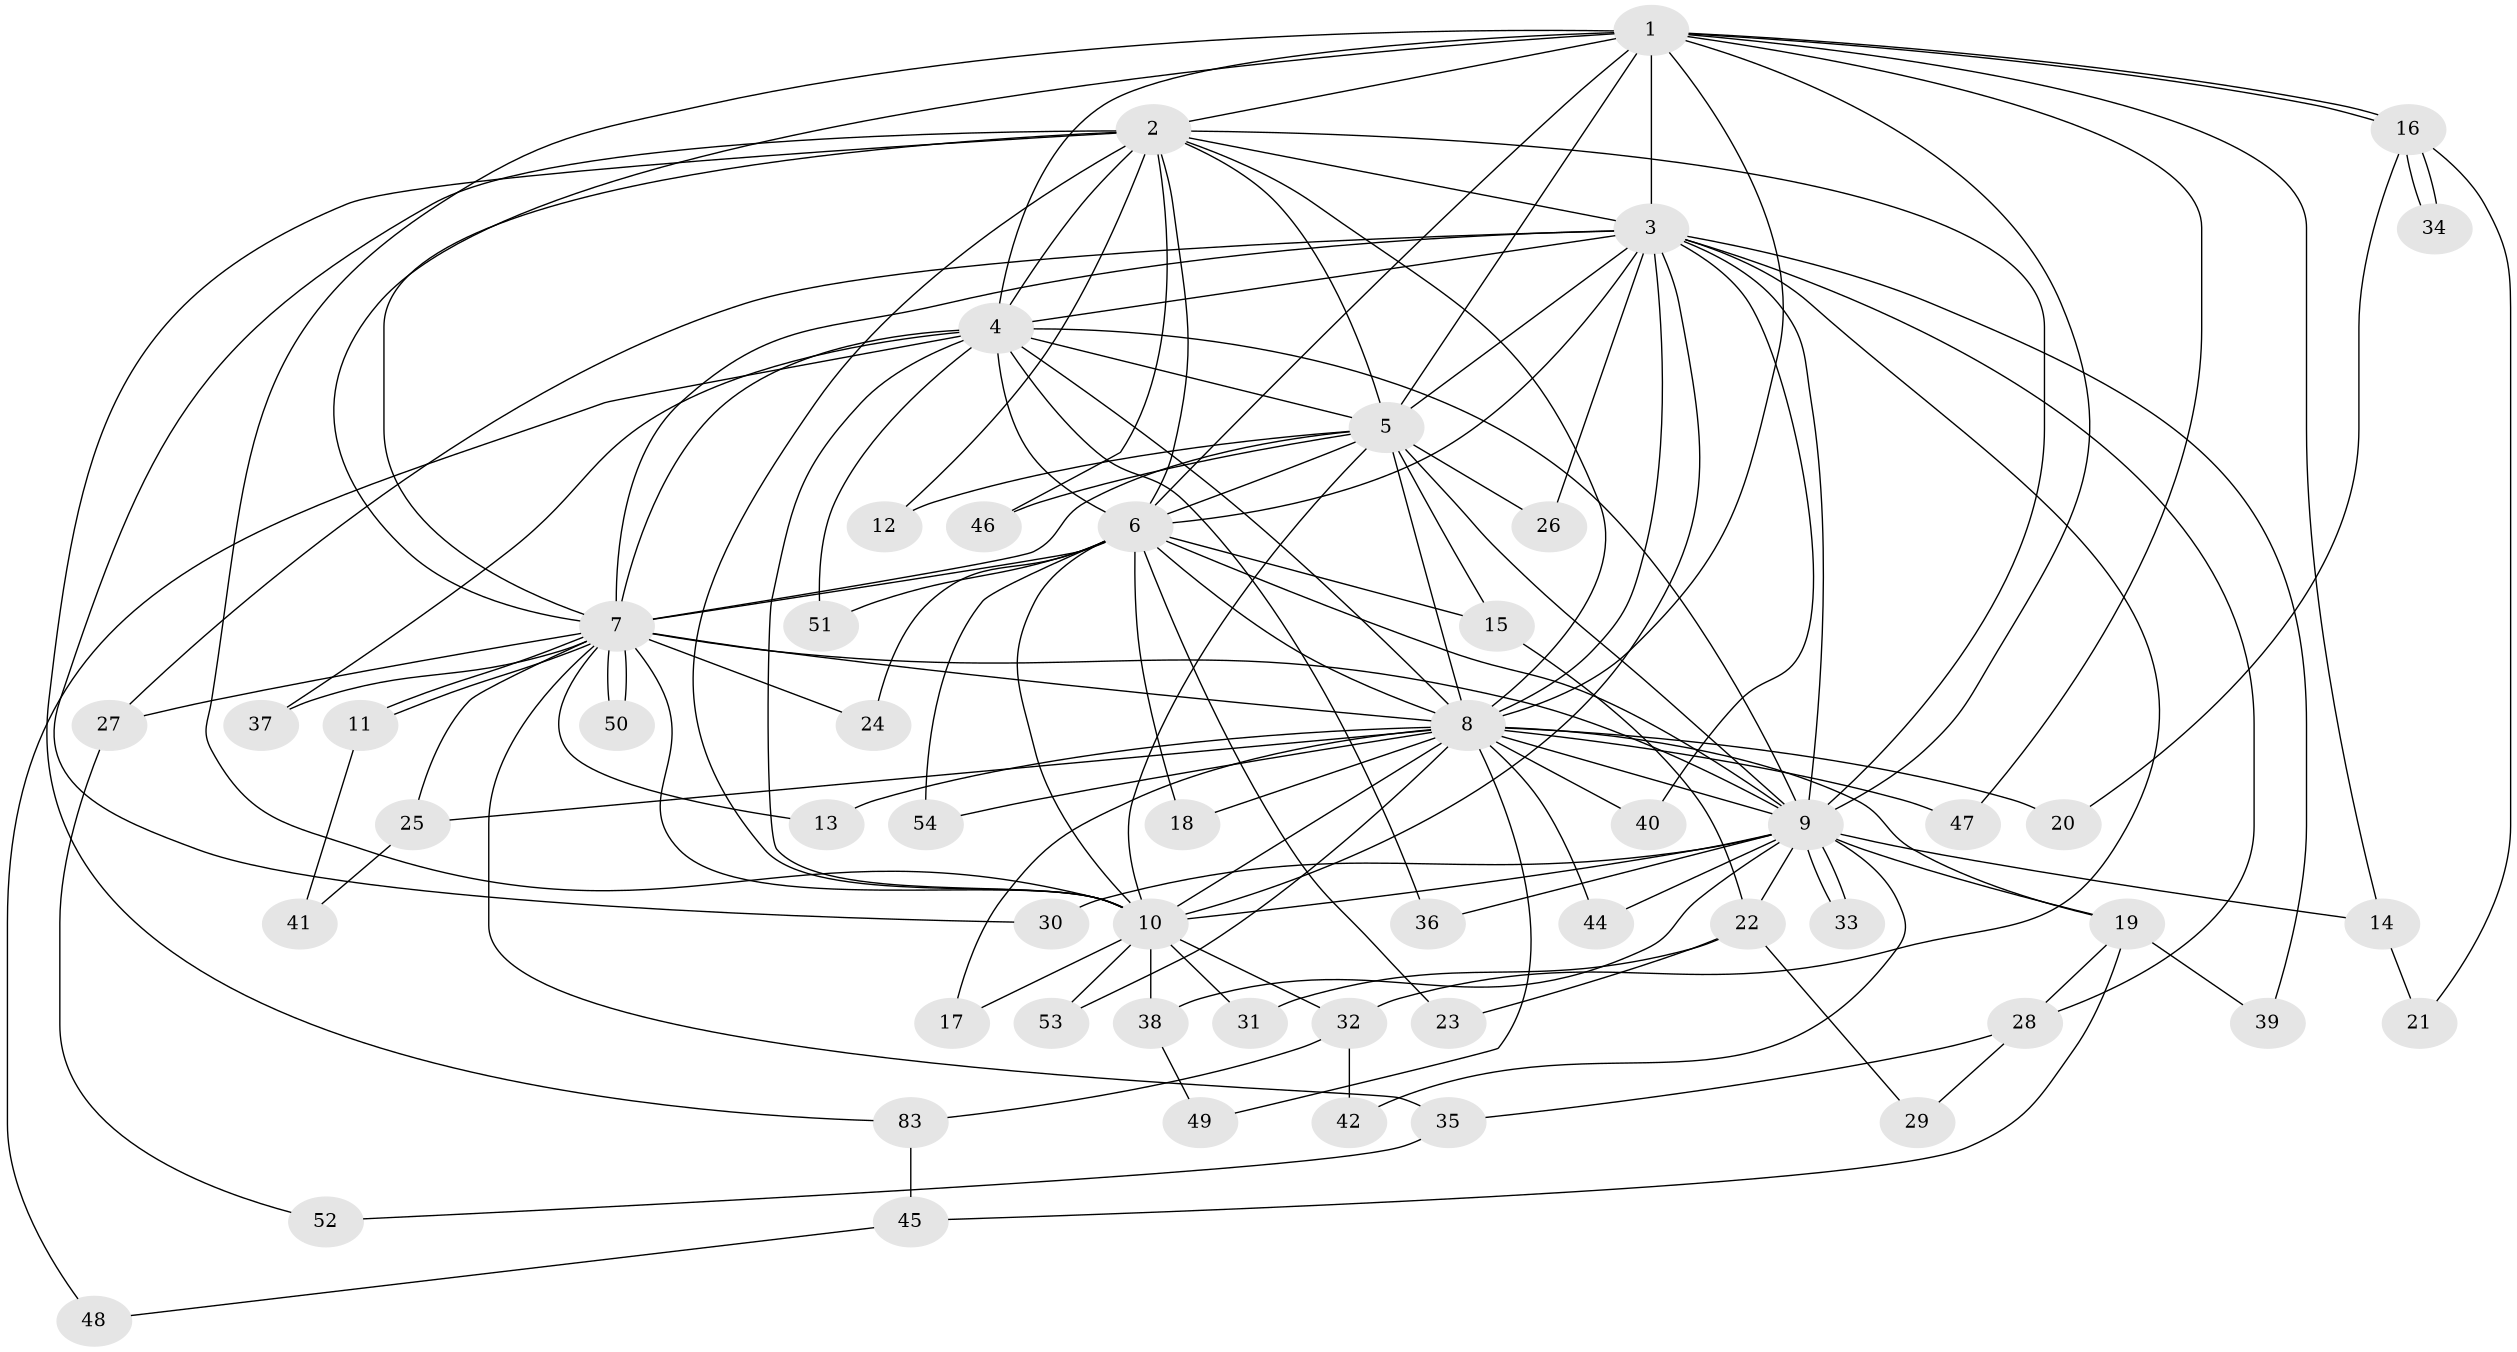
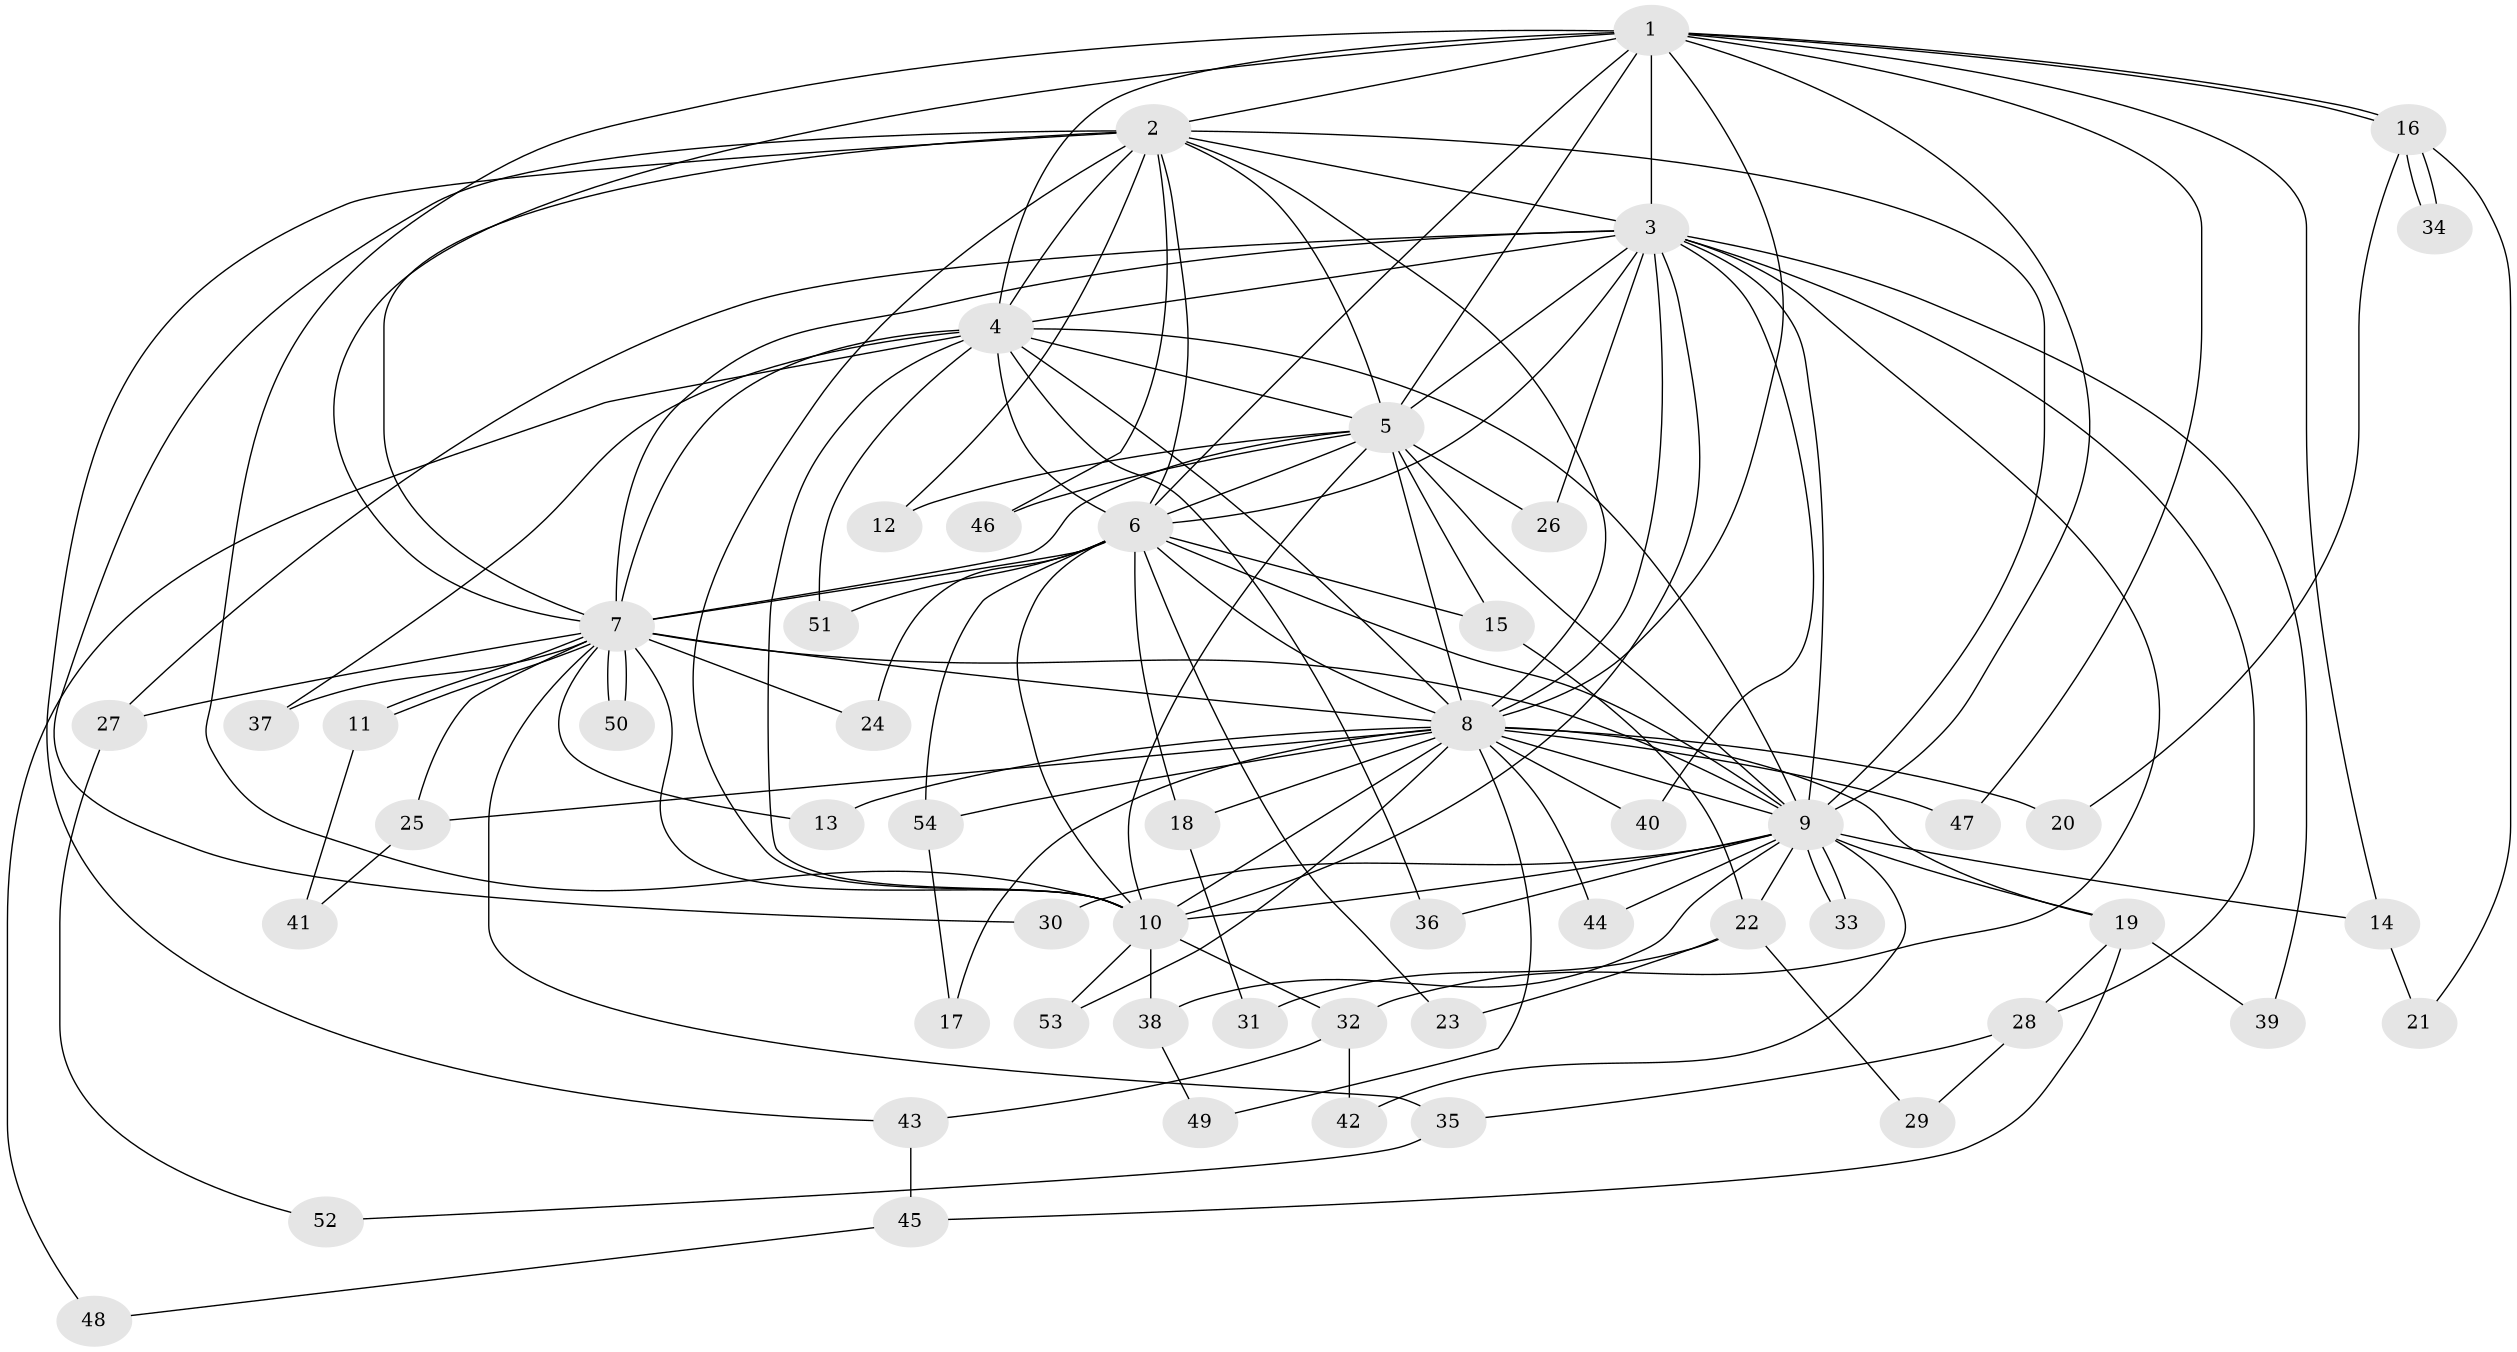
(1052, 974) -> (940, 931)
(1200, 974) -> (1216, 924)
(911, 1123) -> (911, 1123)
